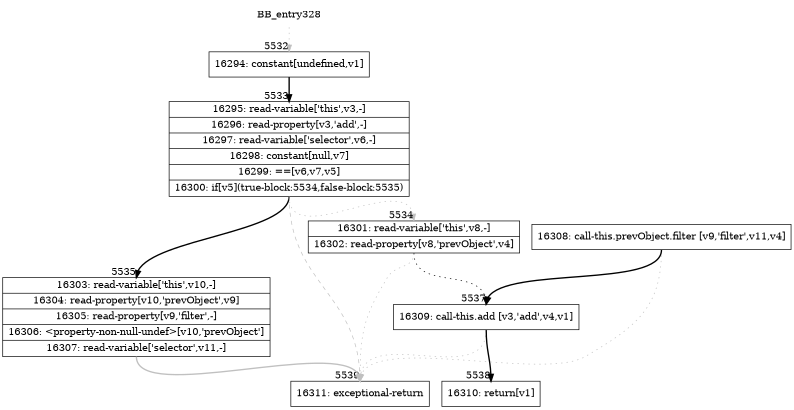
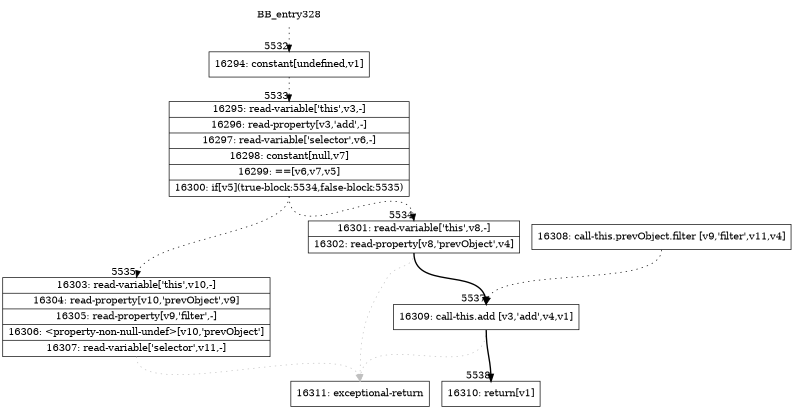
(289, 36) -> (289, 36)
(289, 86) -> (289, 86)
(348, 210) -> (348, 210)
(216, 236) -> (216, 236)
(577, 277) -> (577, 277)
(447, 278) -> (447, 278)
(323, 286) -> none
(541, 364) -> none
(245, 369) -> (245, 369)
